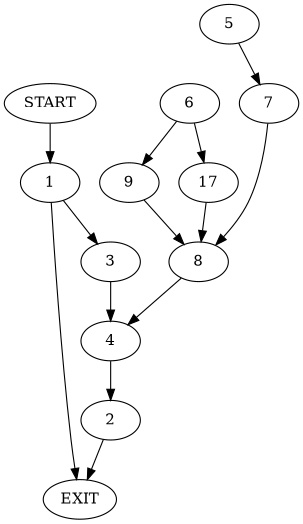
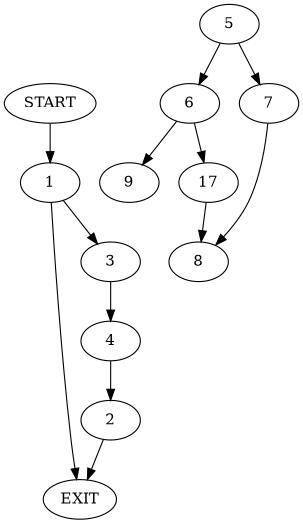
none -> (212, 59)
(160, 218) -> none
(159, 298) -> none
